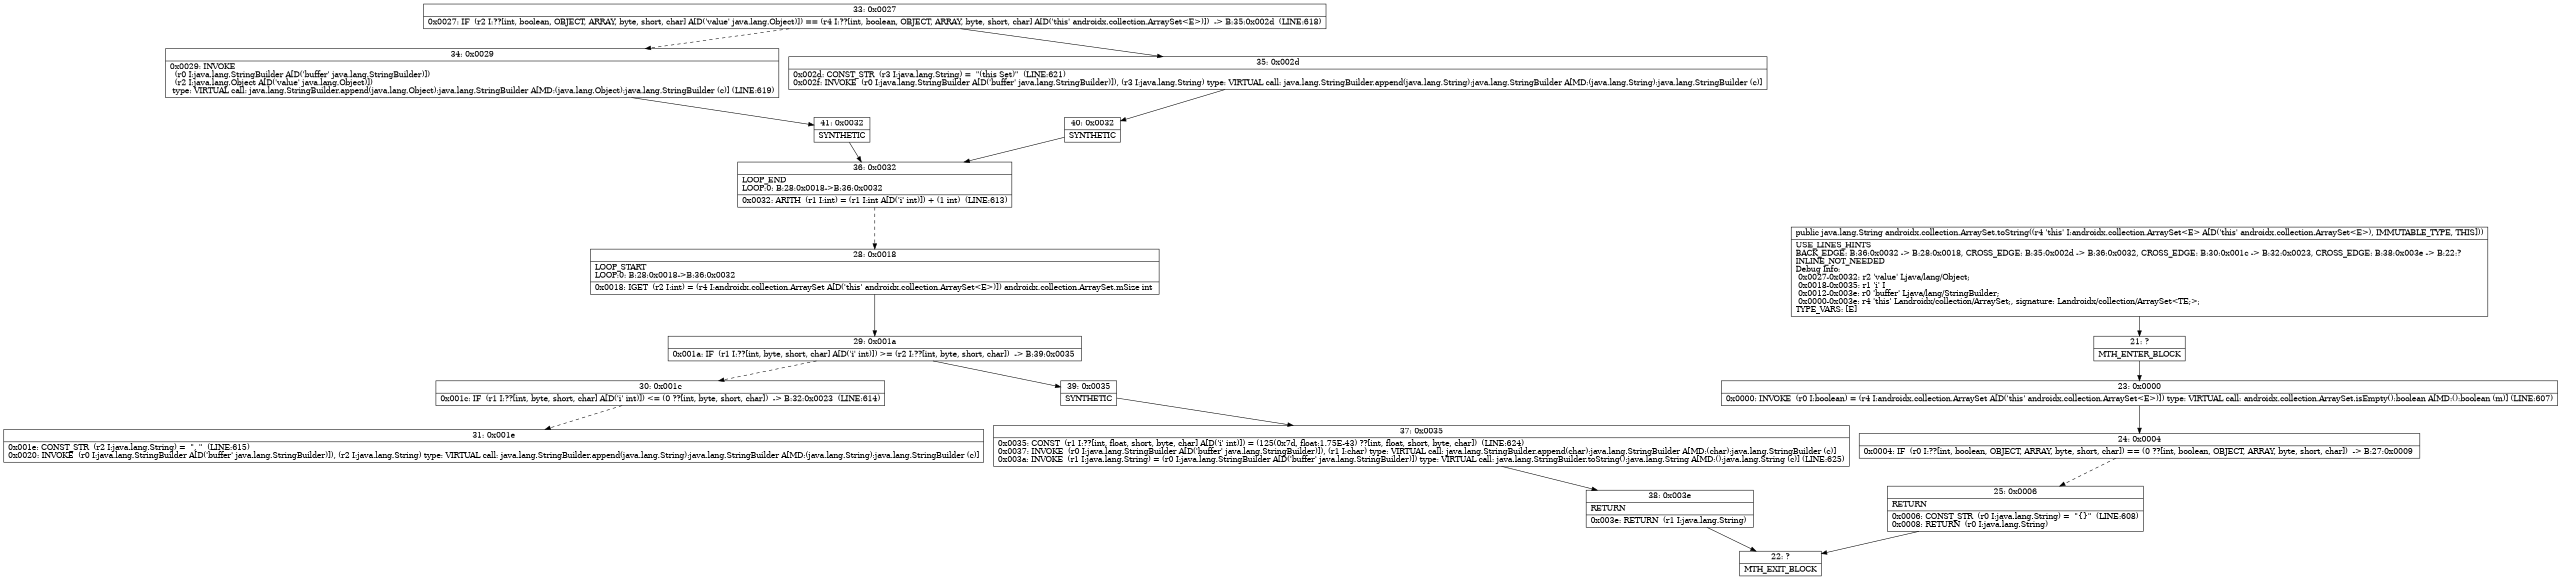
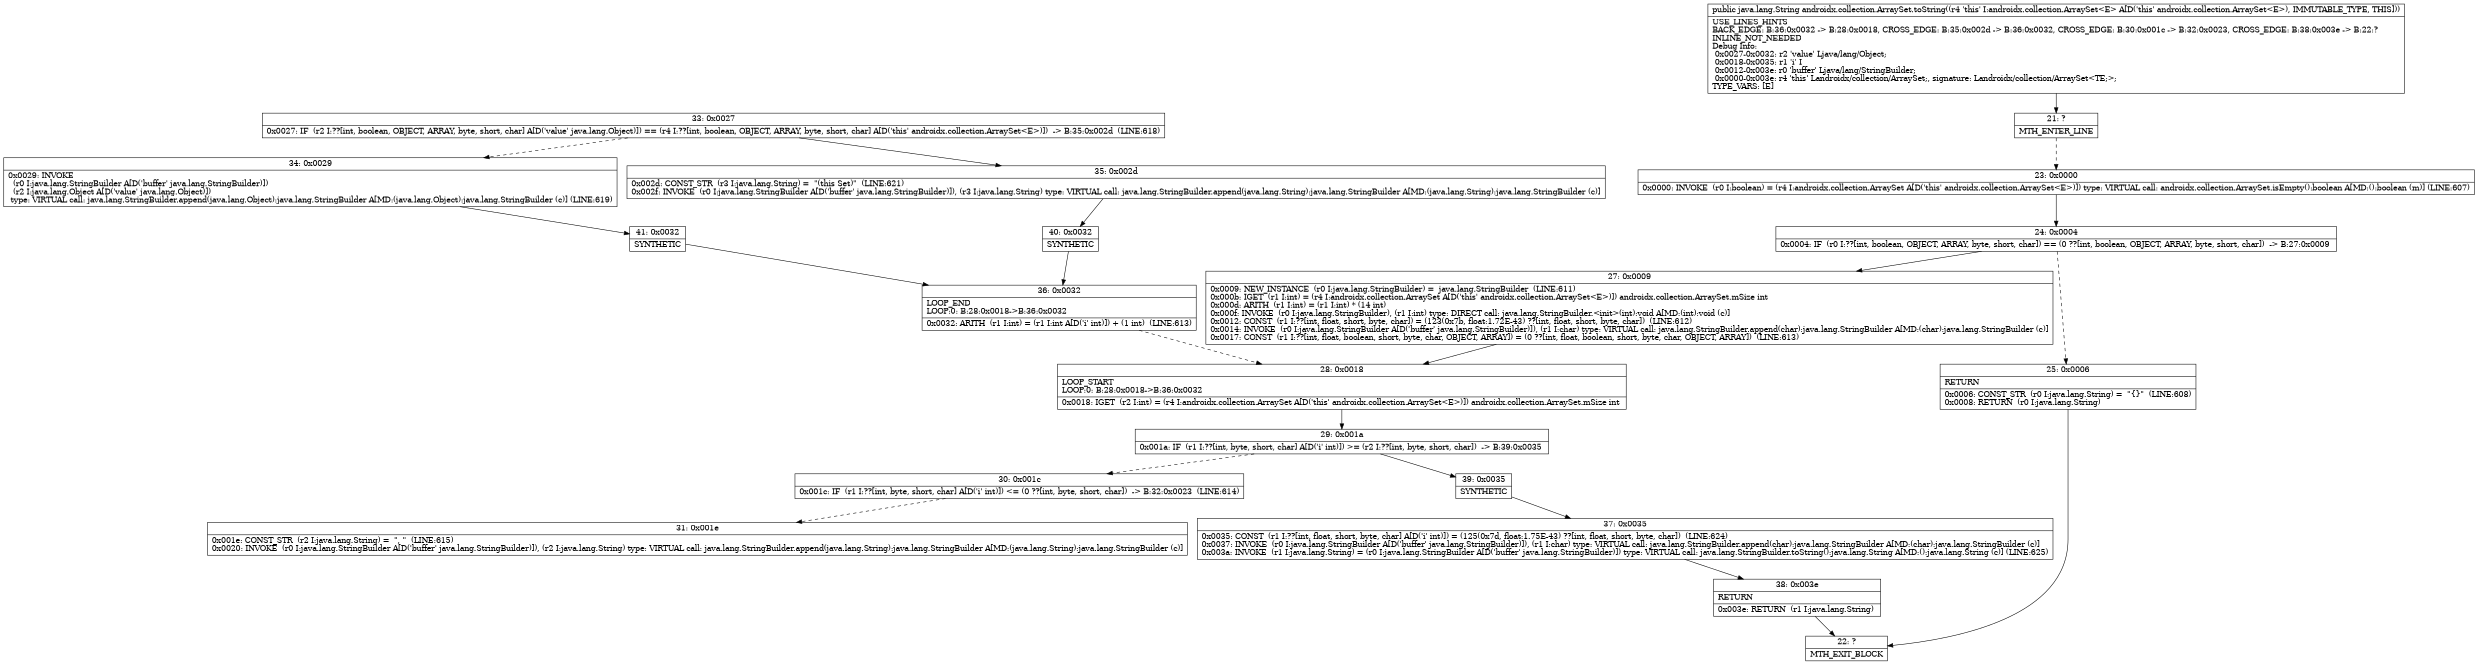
none -> (1629, 308)
(2140, 354) -> (2056, 131)
(2140, 368) -> (2056, 151)
